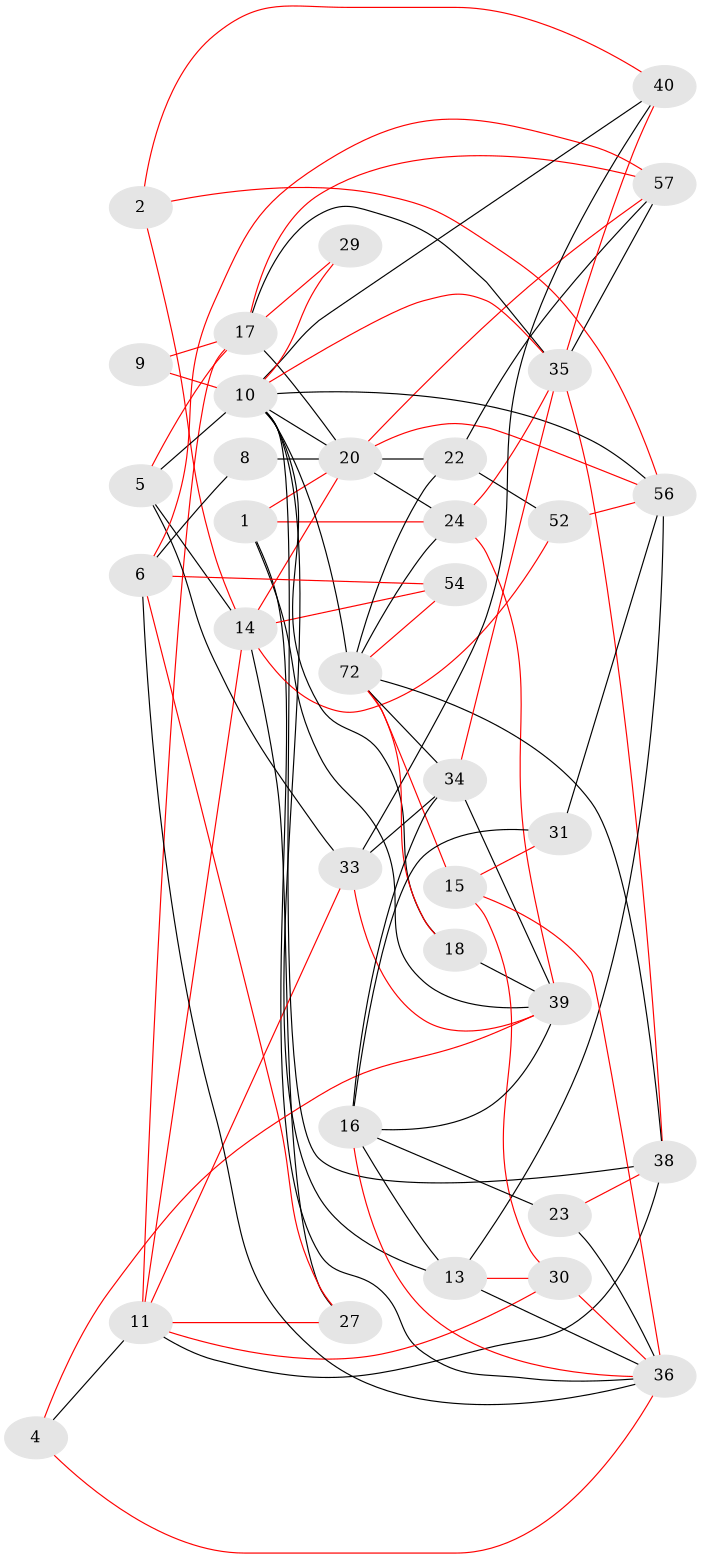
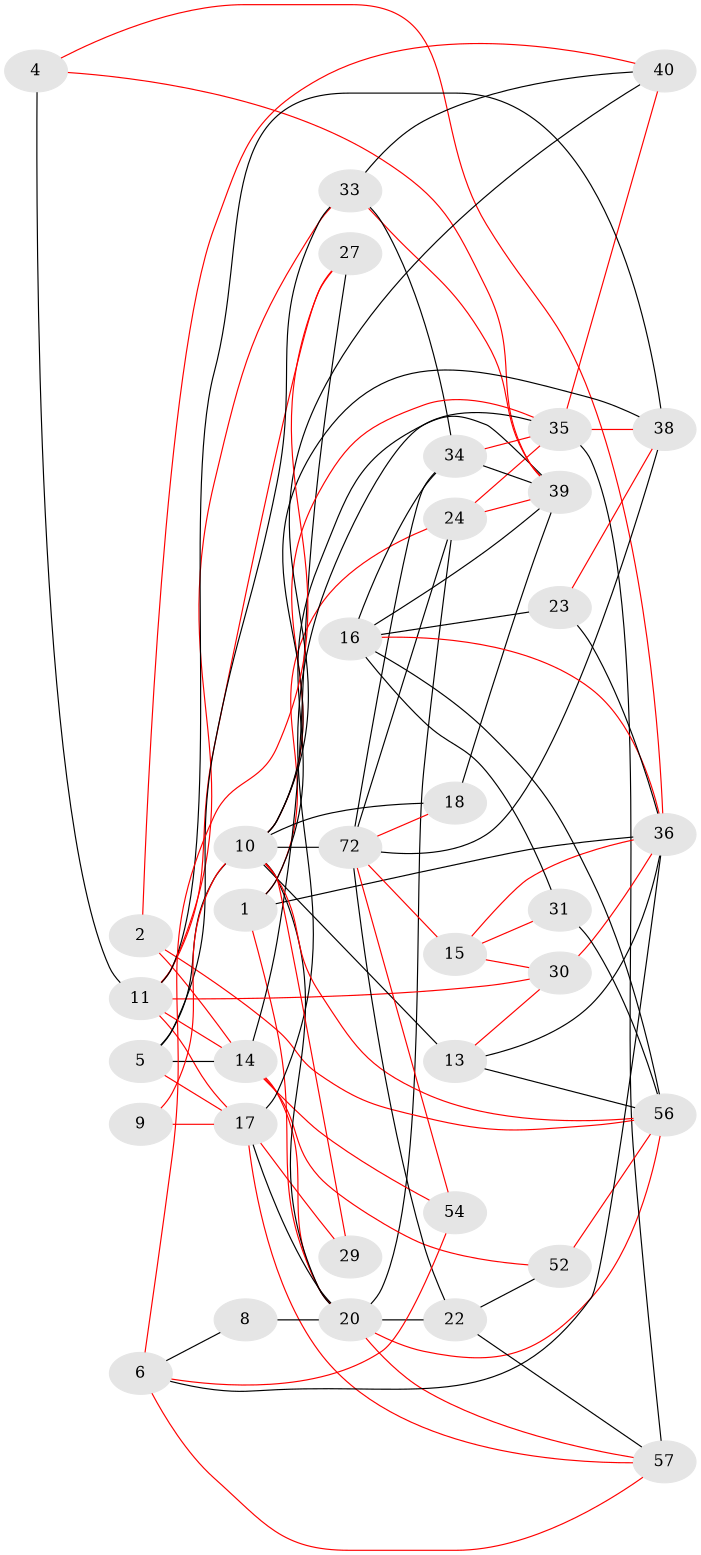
(470, 403) -> (401, 1081)
(399, 1205) -> (564, 825)
